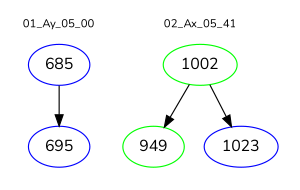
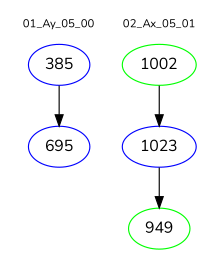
(200, 24) -> (159, 24)
(59, 65) -> (59, 65)
(180, 101) -> (159, 182)
